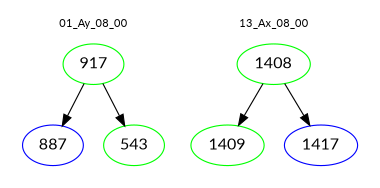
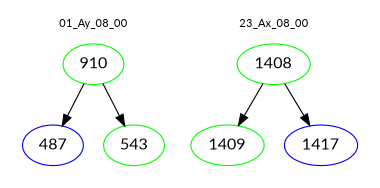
(274, 24) -> (274, 24)
(93, 64) -> (93, 64)
(53, 145) -> (53, 145)
